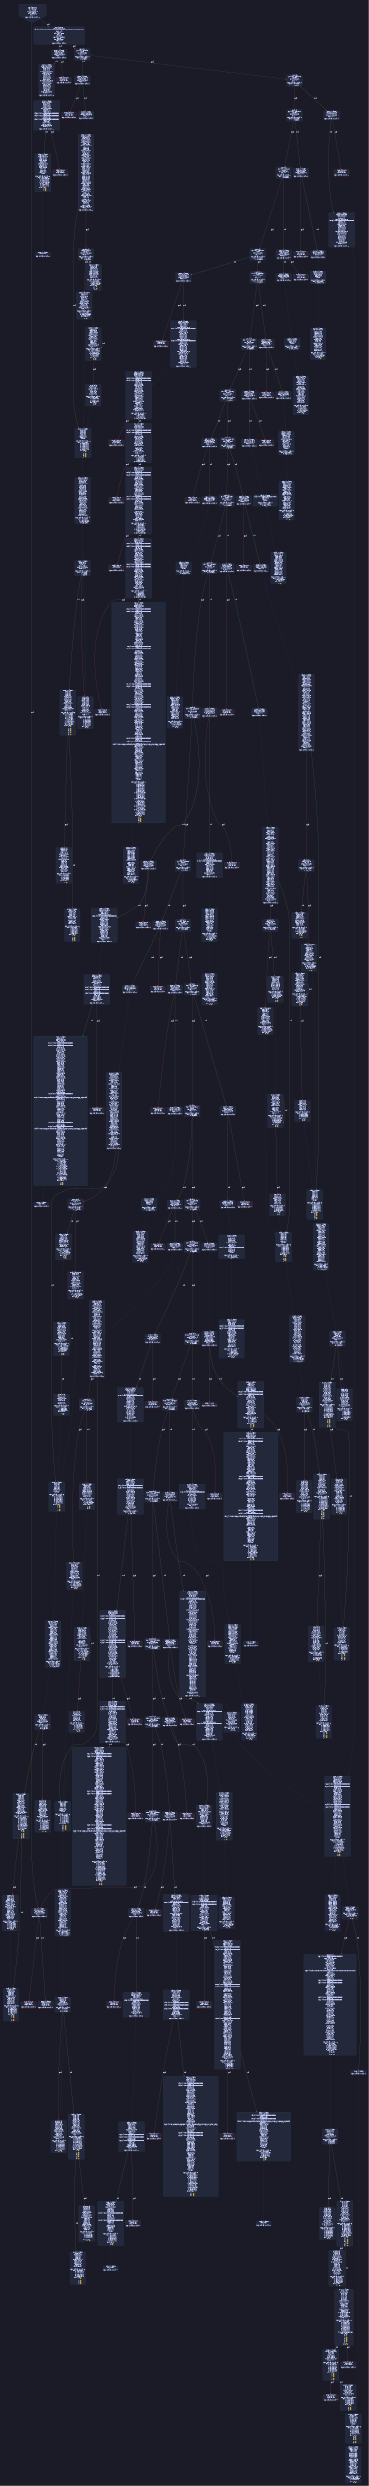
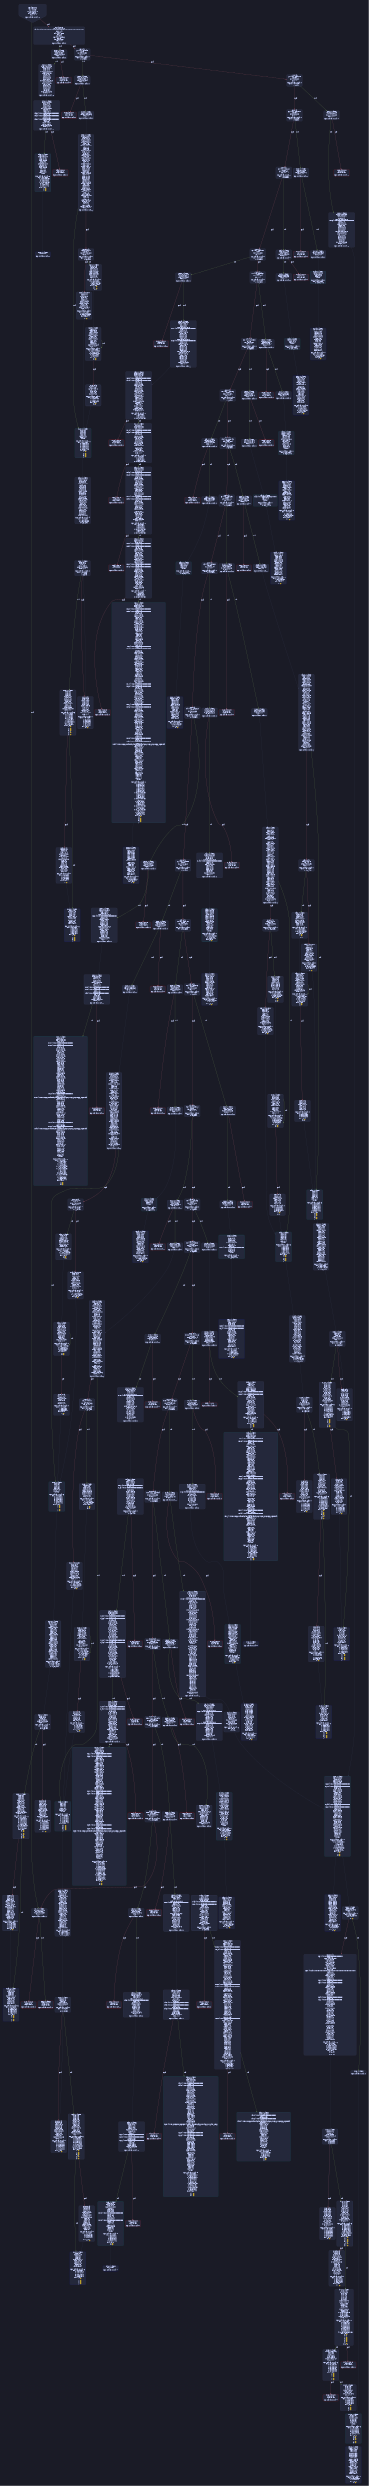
(41, 1205) -> none
(264, 2224) -> none
